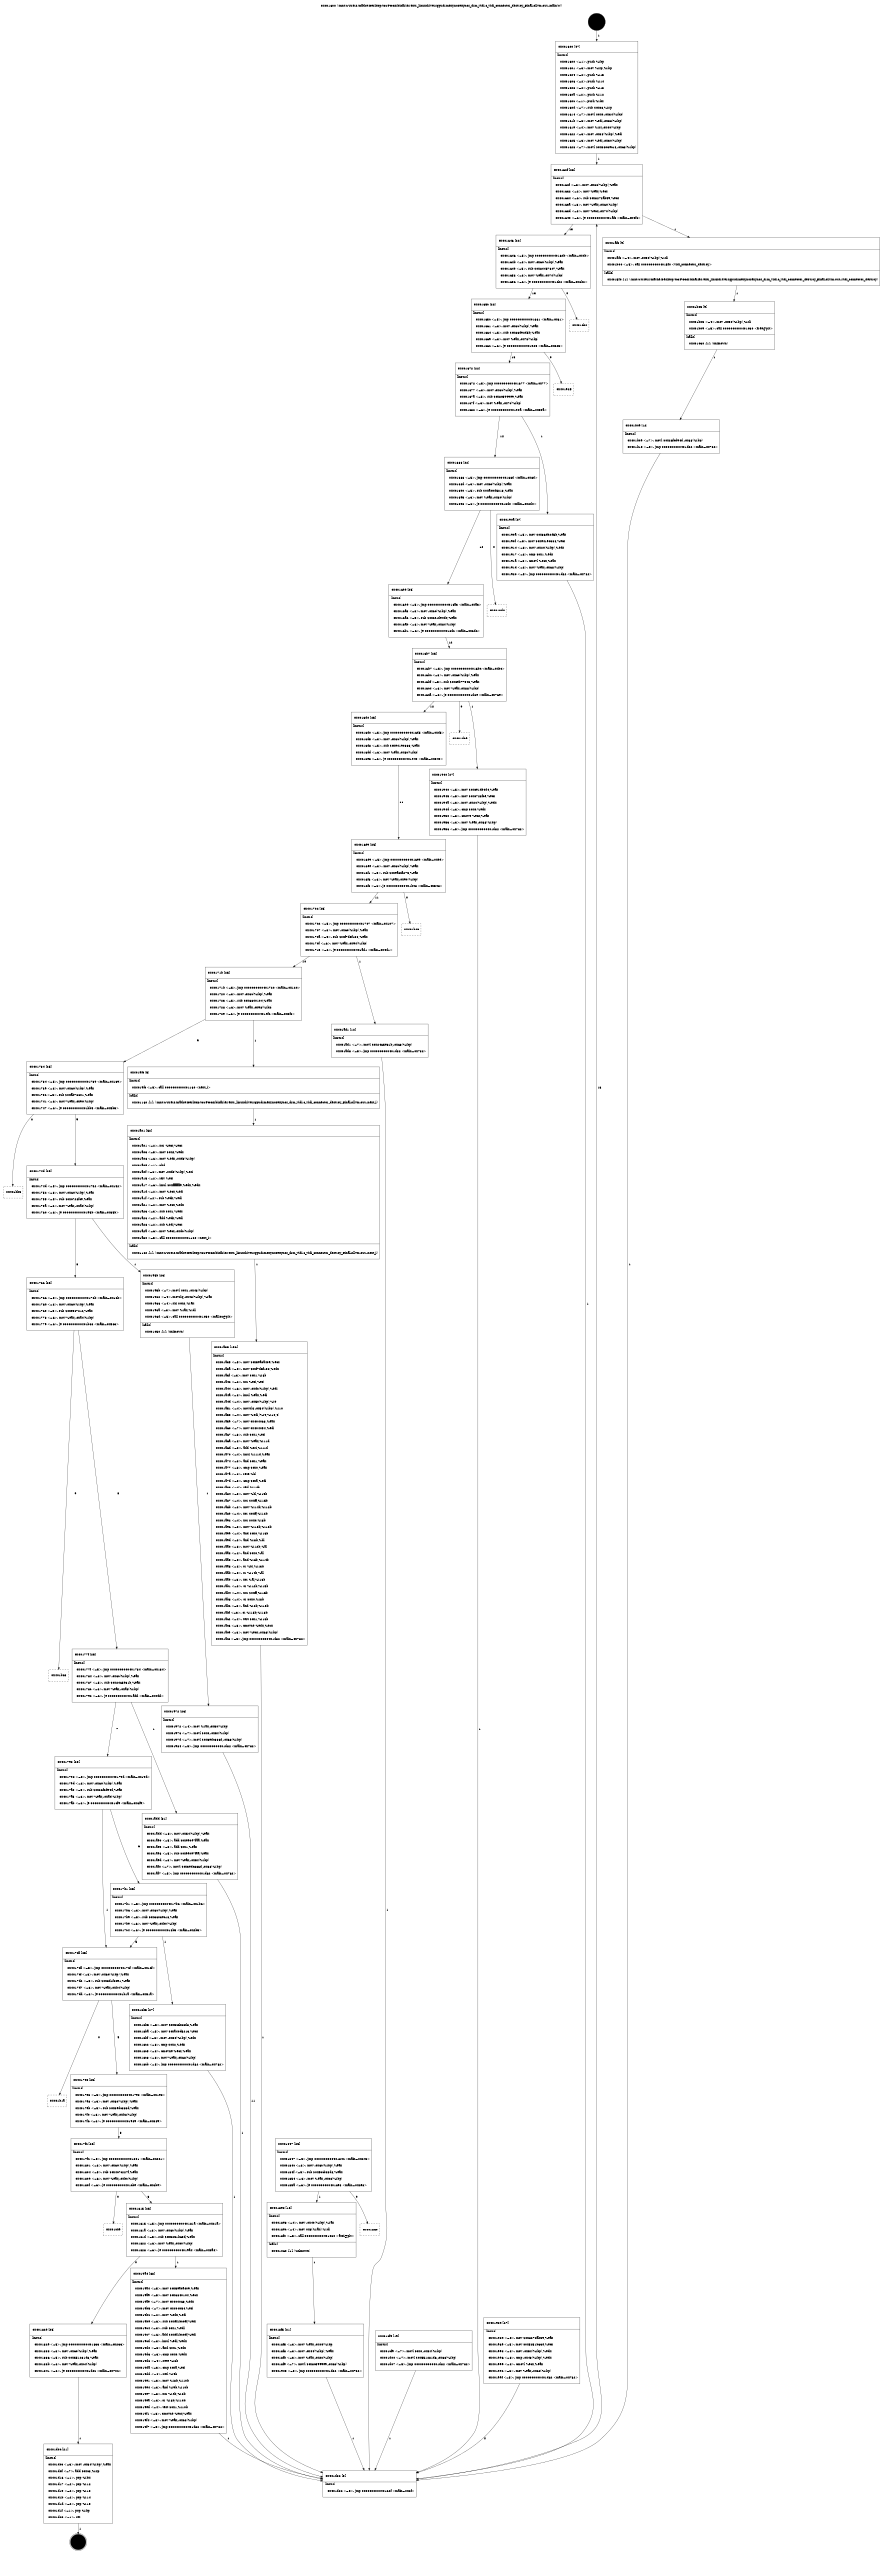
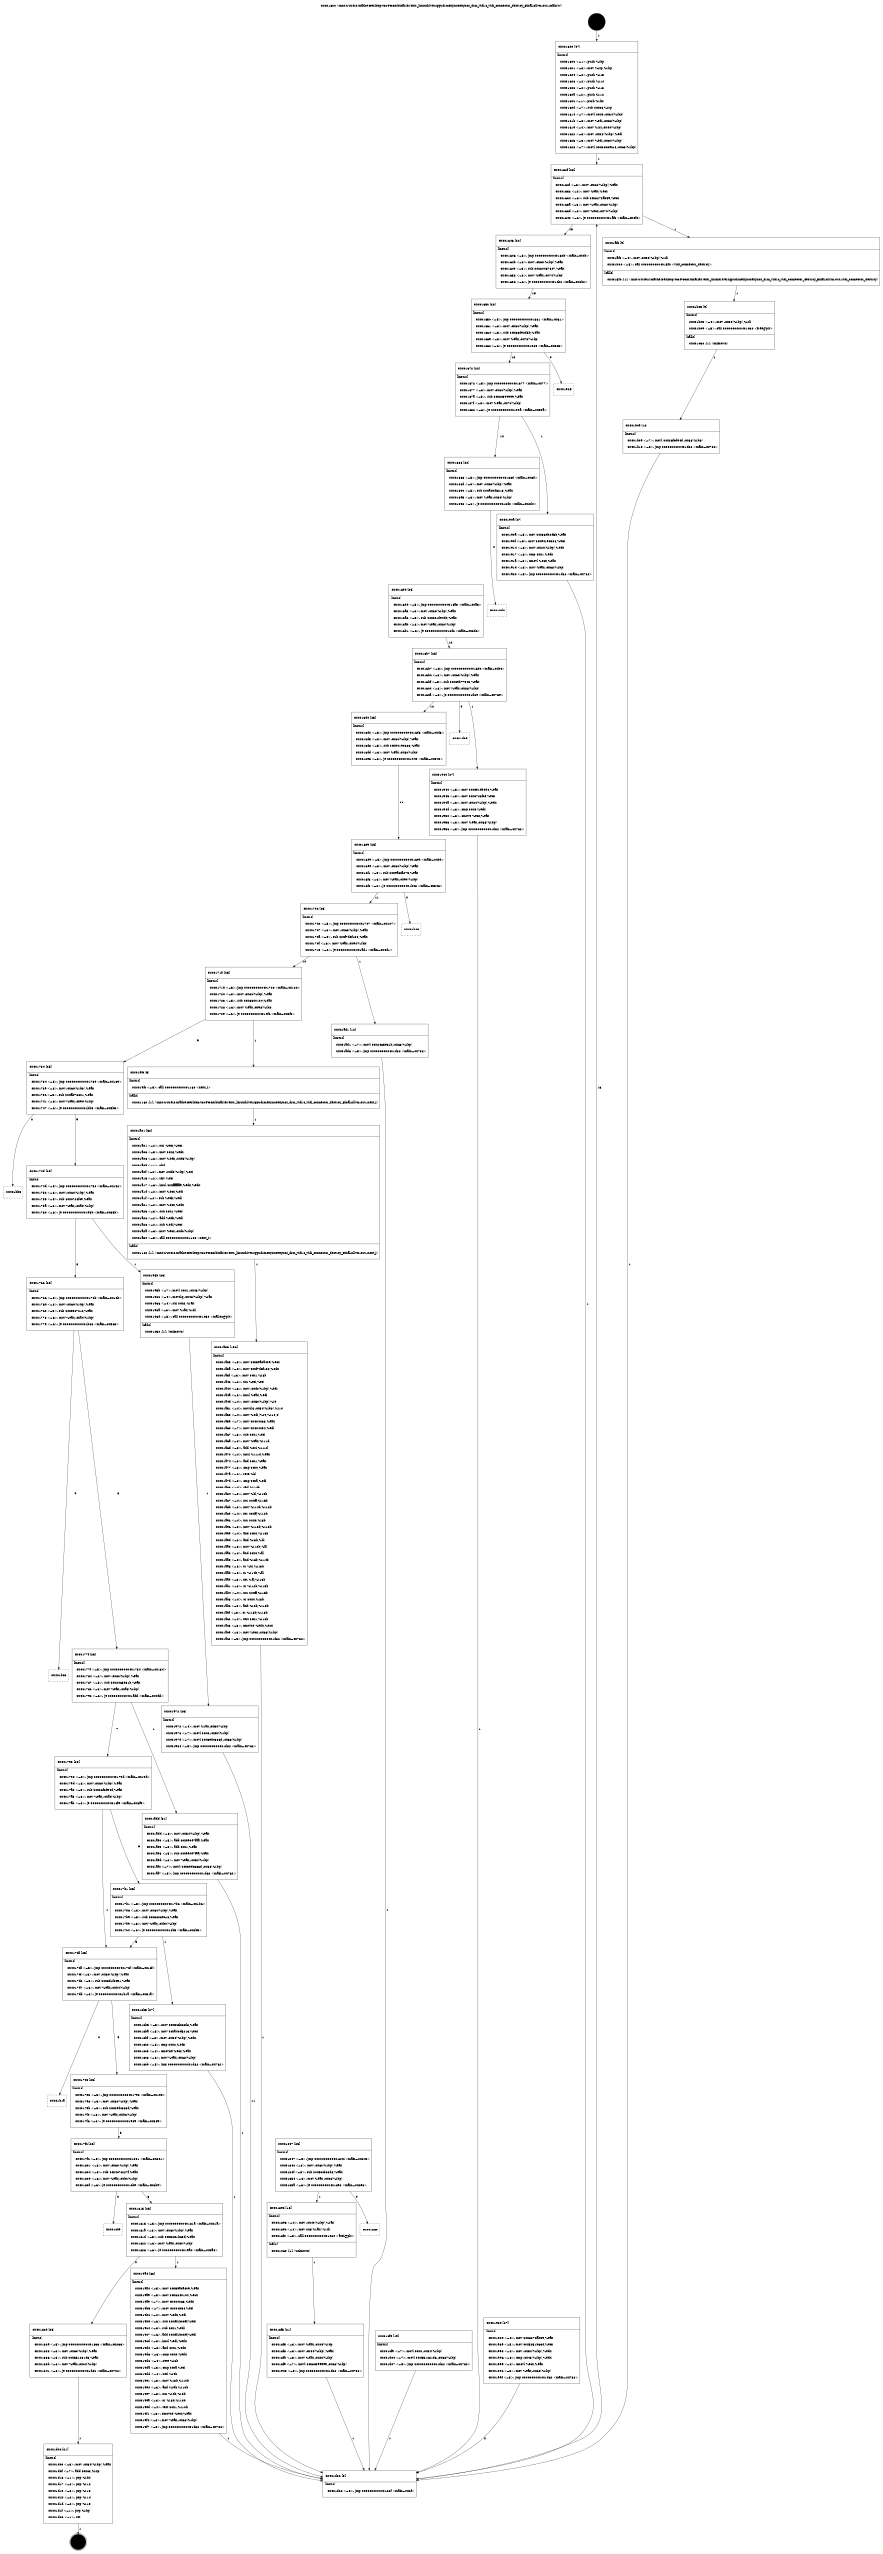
(579, 326) -> none
(464, 546) -> none
